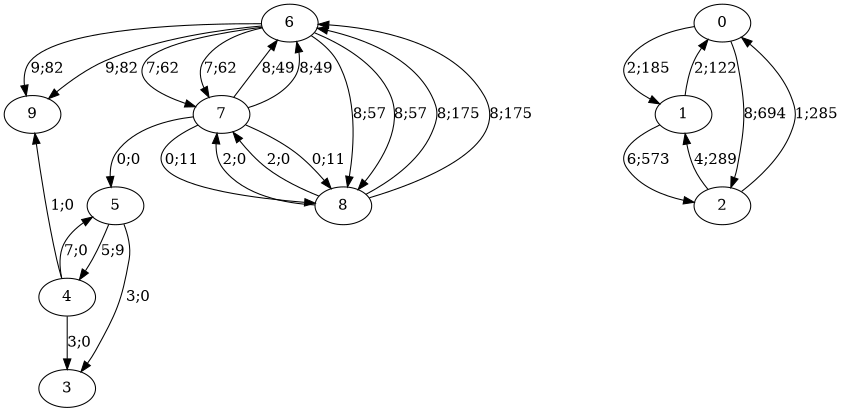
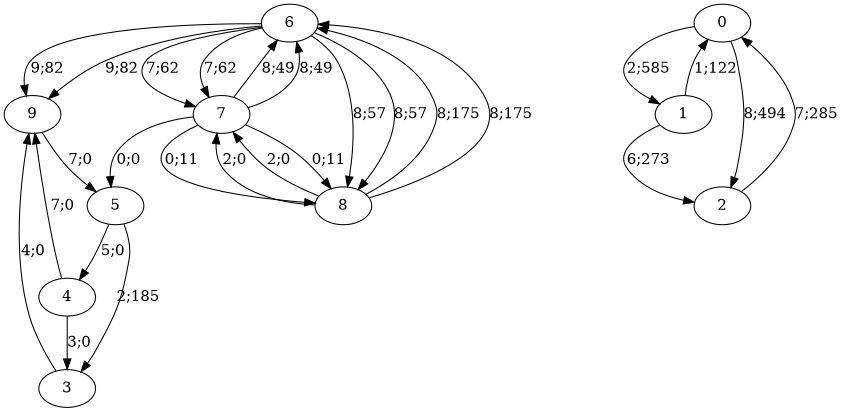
(648, 69) -> (648, 69)
(716, 69) -> (716, 69)
(765, 114) -> (765, 114)
(816, 114) -> (816, 114)
(648, 160) -> (648, 160)
(694, 168) -> none
(62, 206) -> (62, 206)
(63, 247) -> (62, 161)
(113, 251) -> (113, 251)
none -> (20, 261)
(138, 297) -> (138, 297)
